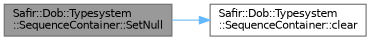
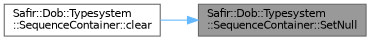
(186, 20) -> (174, 20)
